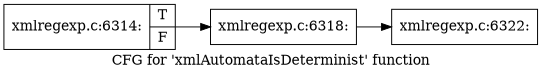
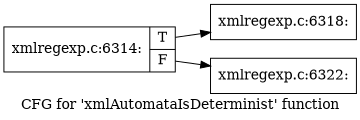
(369, 27) -> (188, 63)
